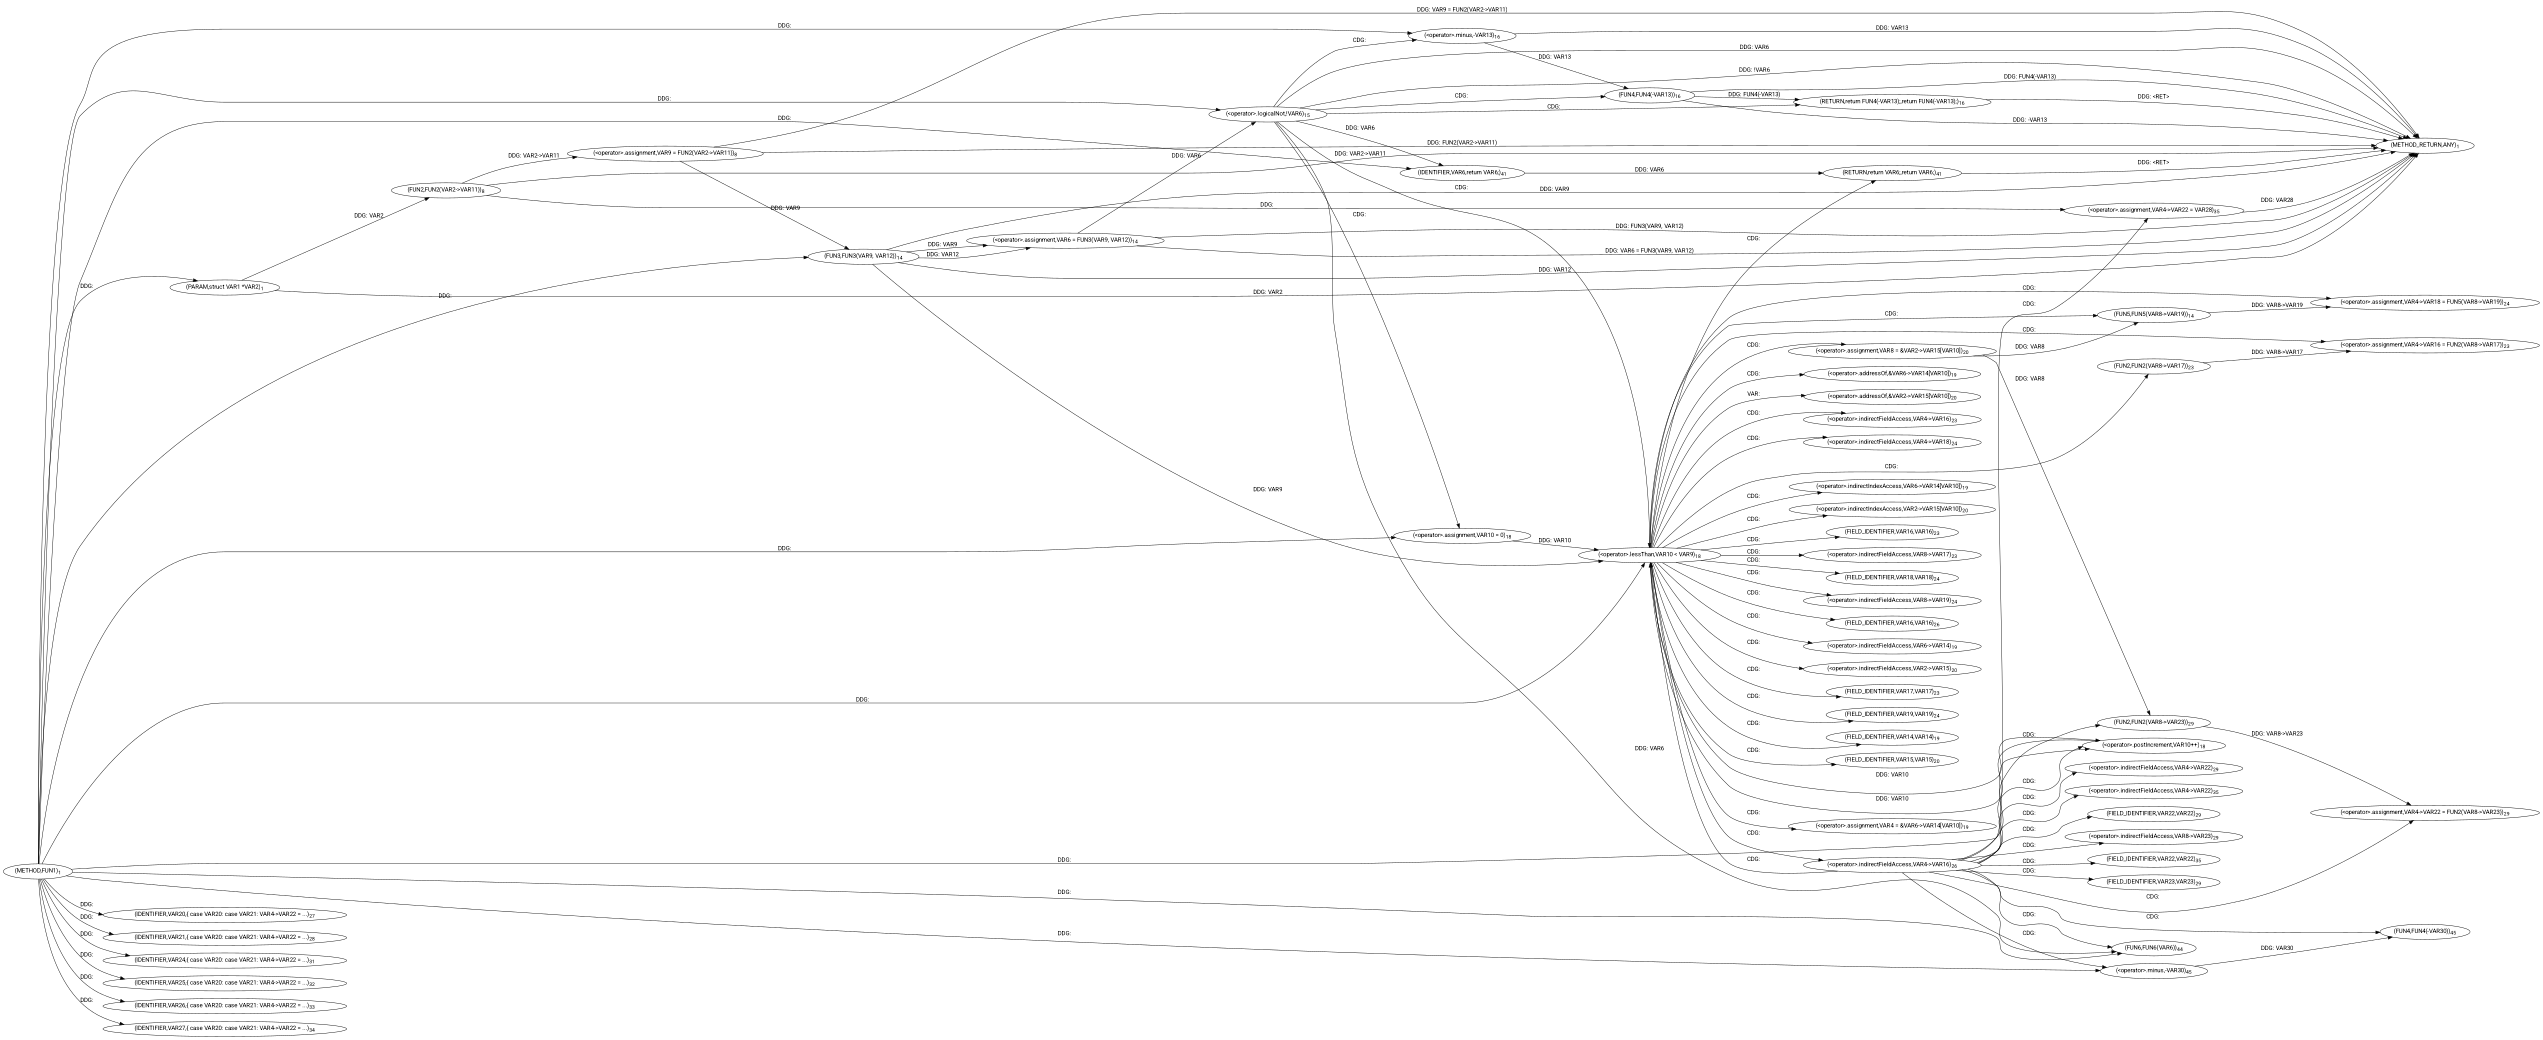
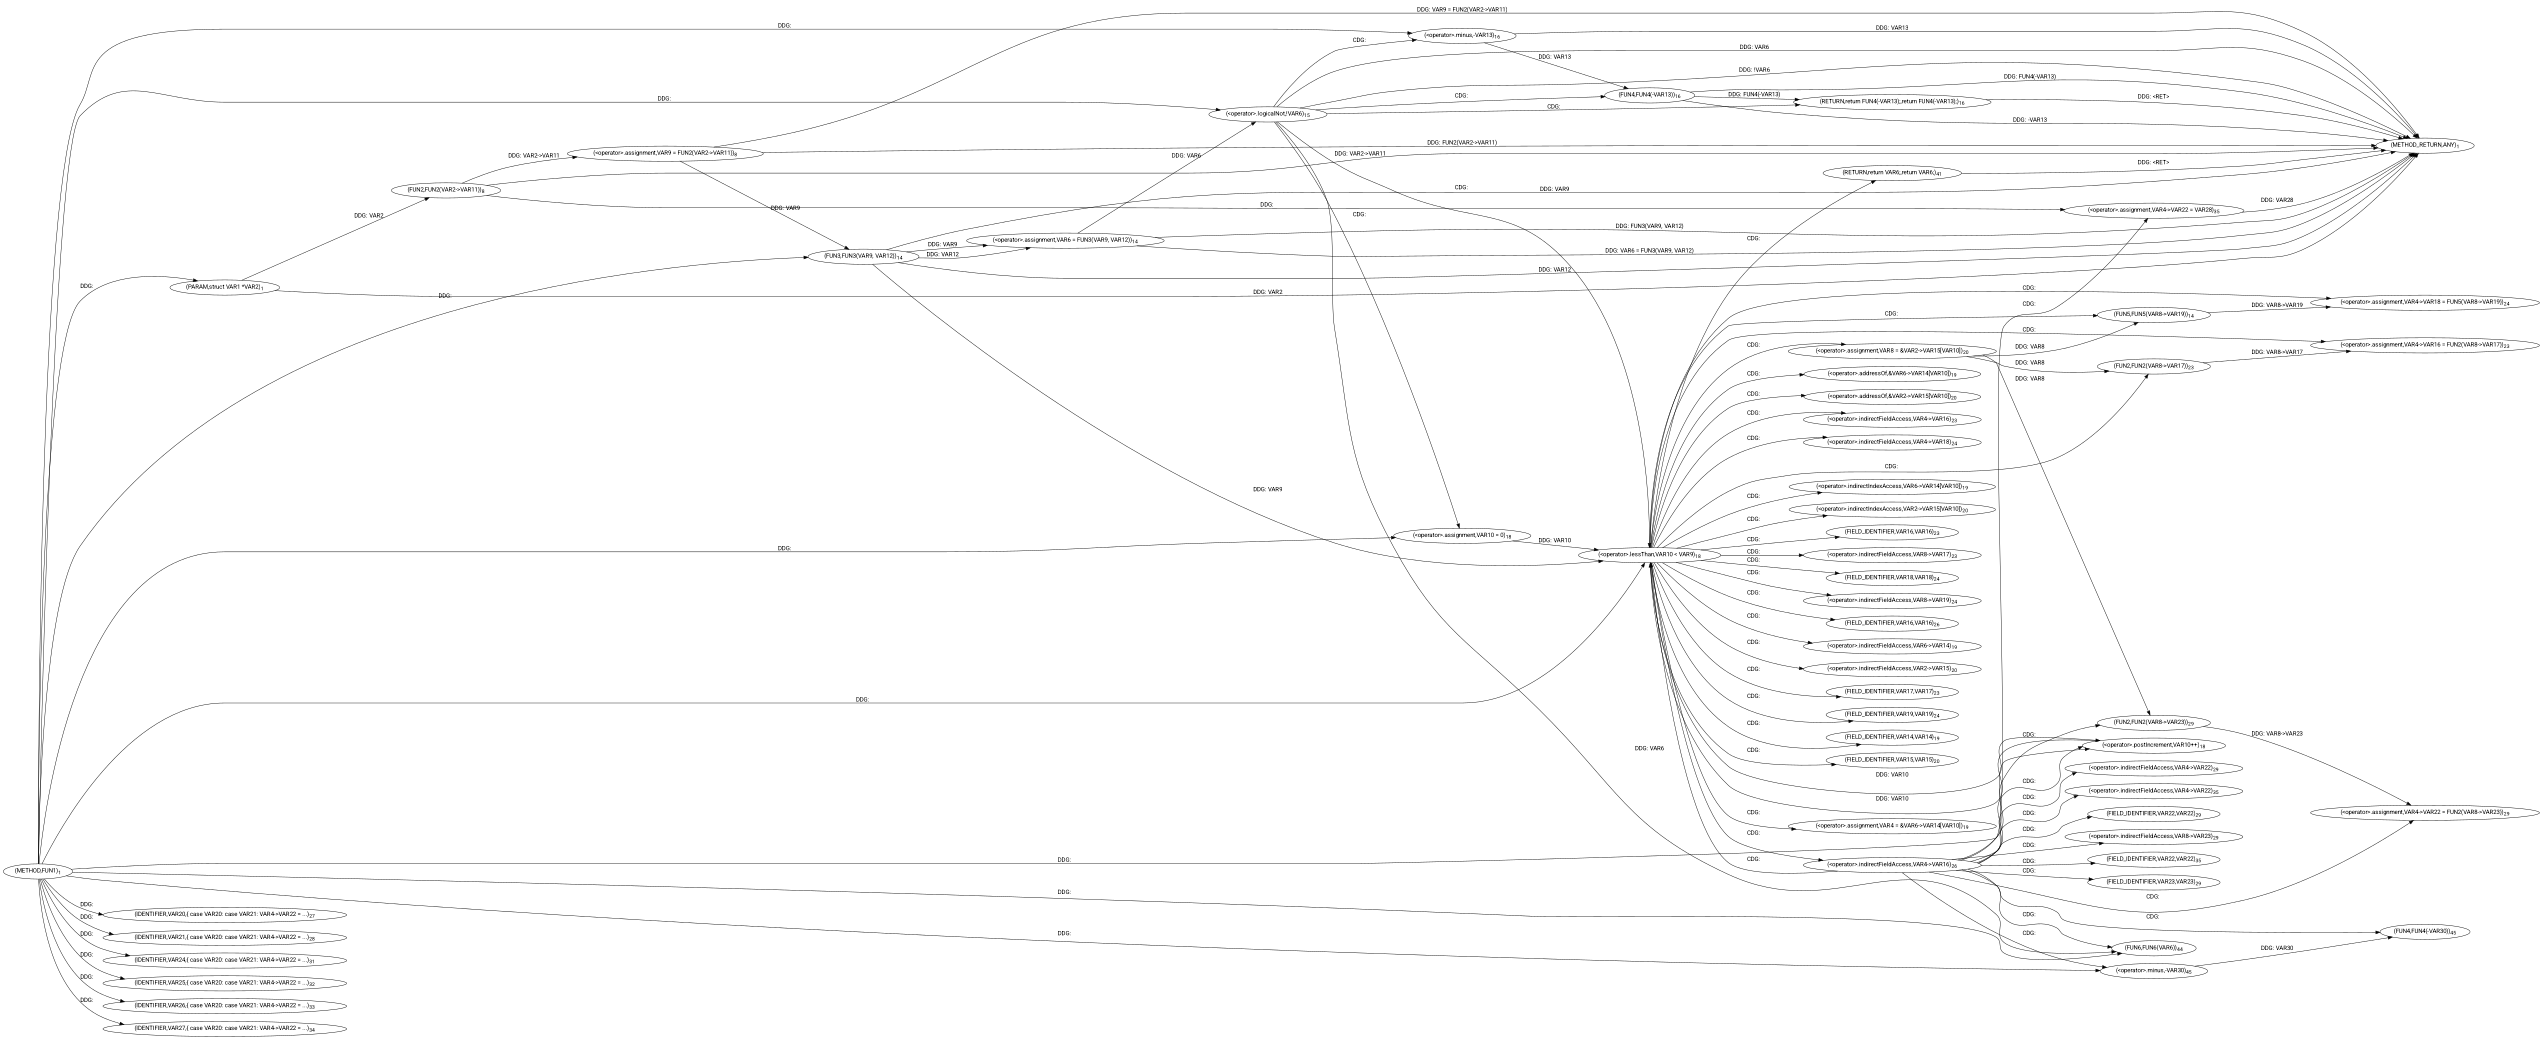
(1462, 173) -> none
none -> (2035, 371)
(1755, 394) -> (1755, 394)
